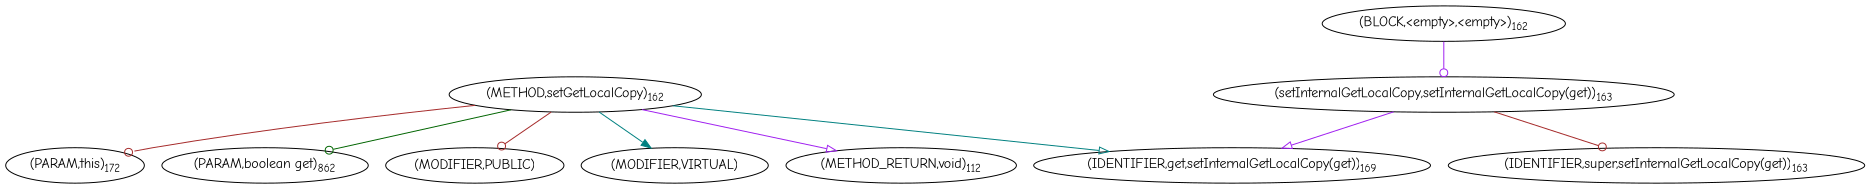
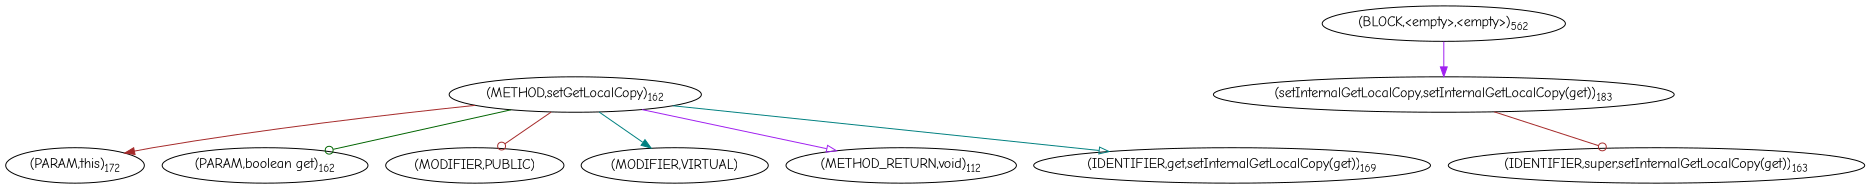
(1520, 22) -> (1520, 22)
(1444, 55) -> (1444, 55)
(1605, 93) -> (1605, 93)
(304, 125) -> (304, 125)
(1343, 128) -> none
(327, 164) -> (327, 164)
